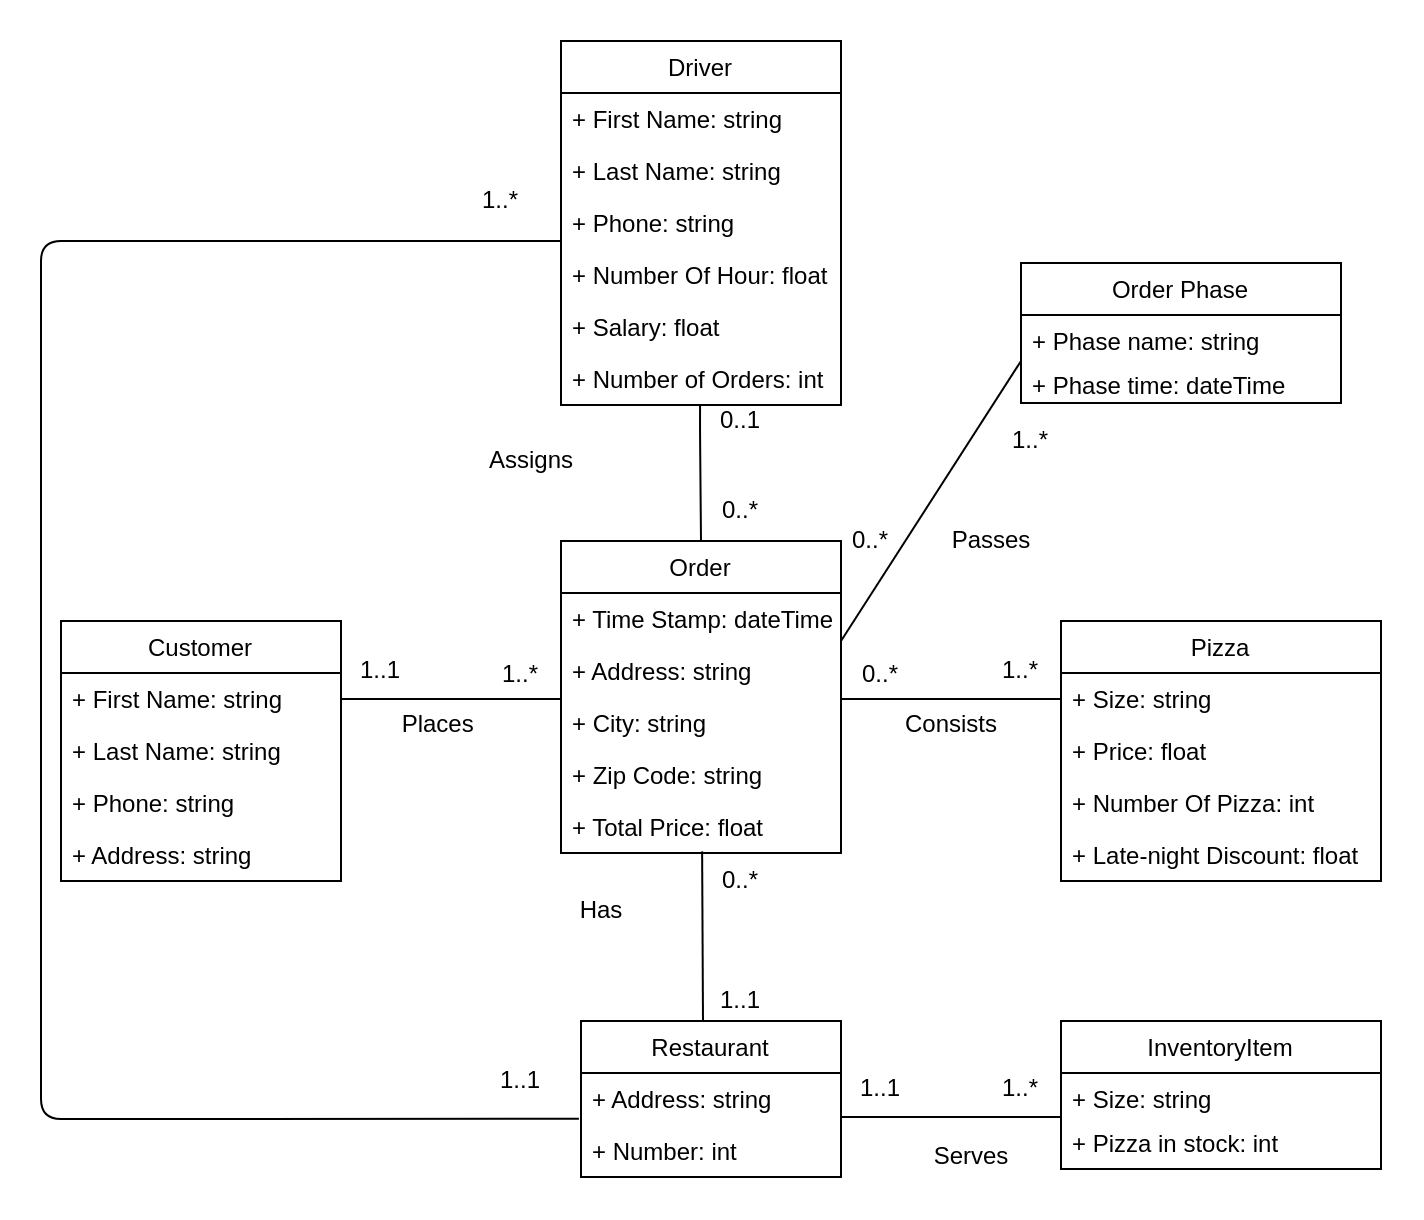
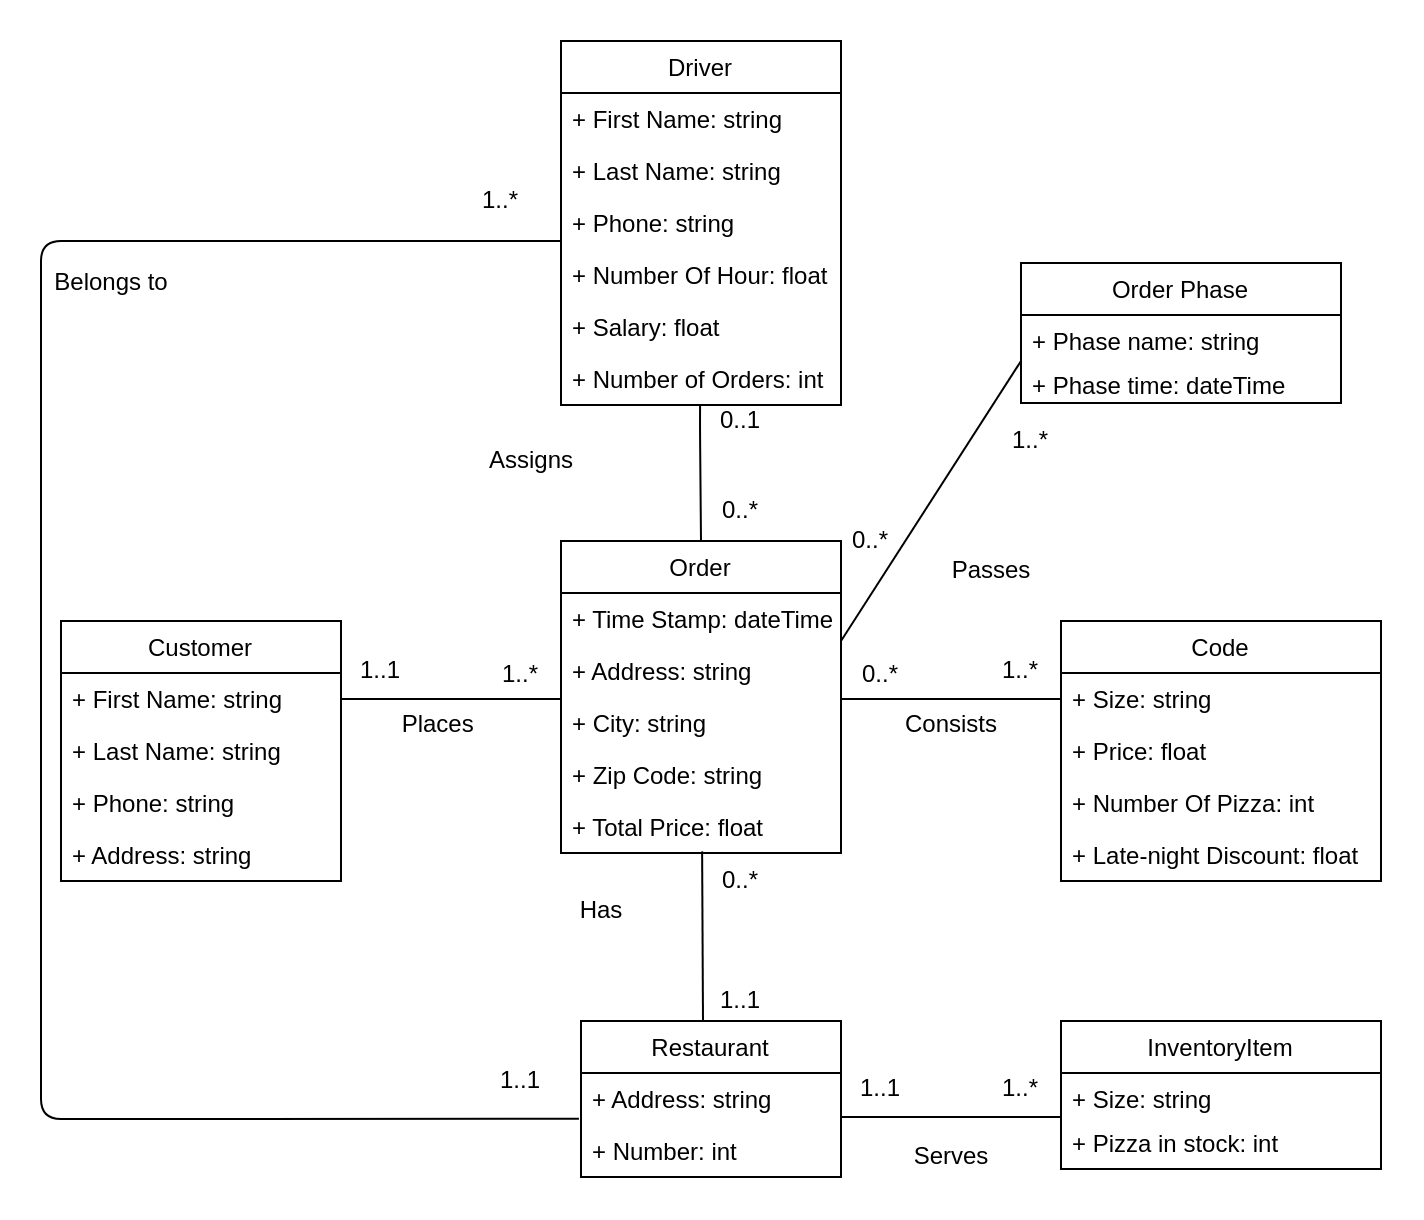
none -> (111, 283)
(991, 541) -> (991, 571)
(1220, 648) -> (1220, 648)
(971, 1157) -> (951, 1157)
